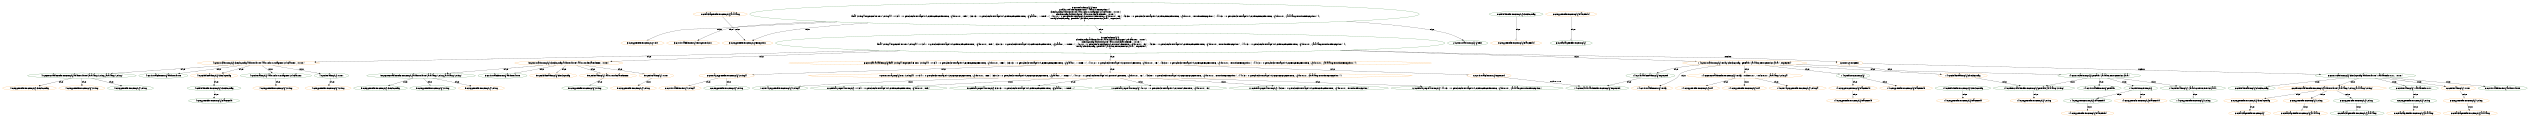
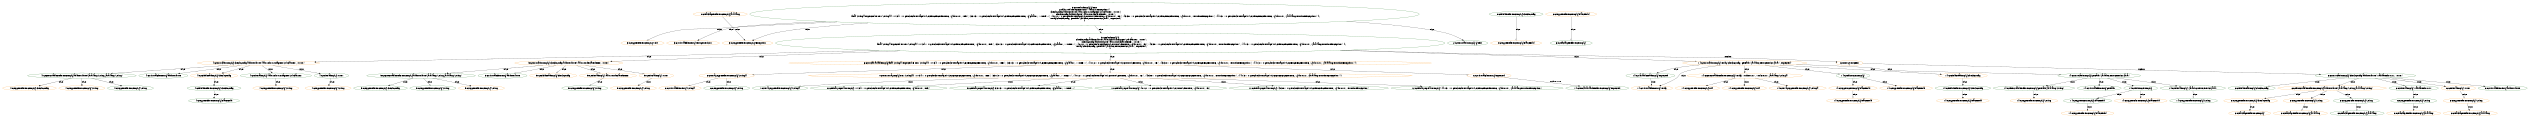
(1625, 82) -> (1651, 81)
(1997, 82) -> (1963, 81)
